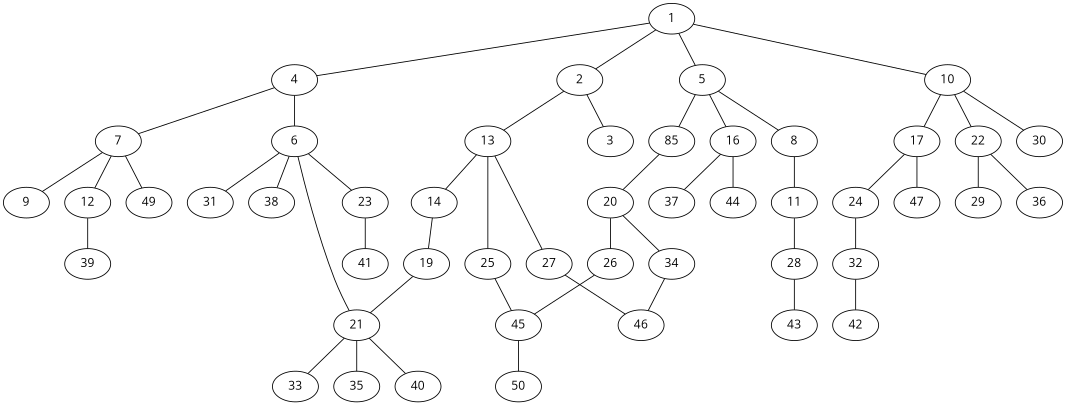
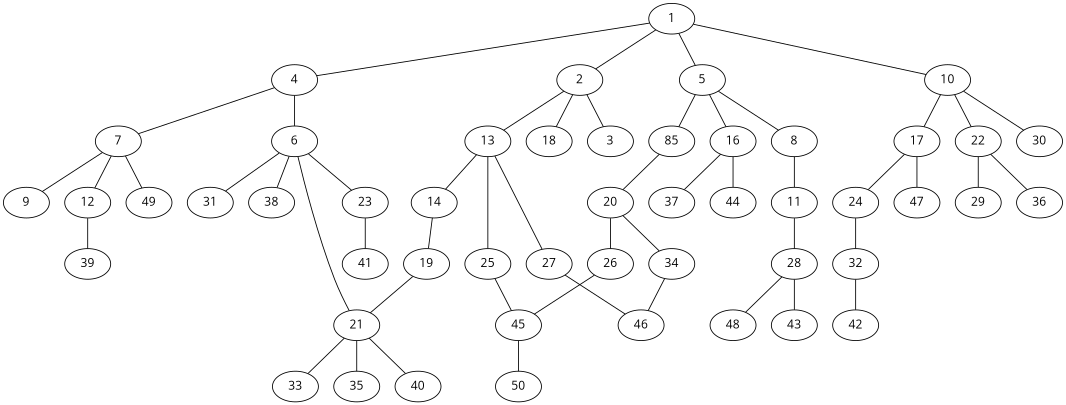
none -> (549, 141)
none -> (733, 325)
